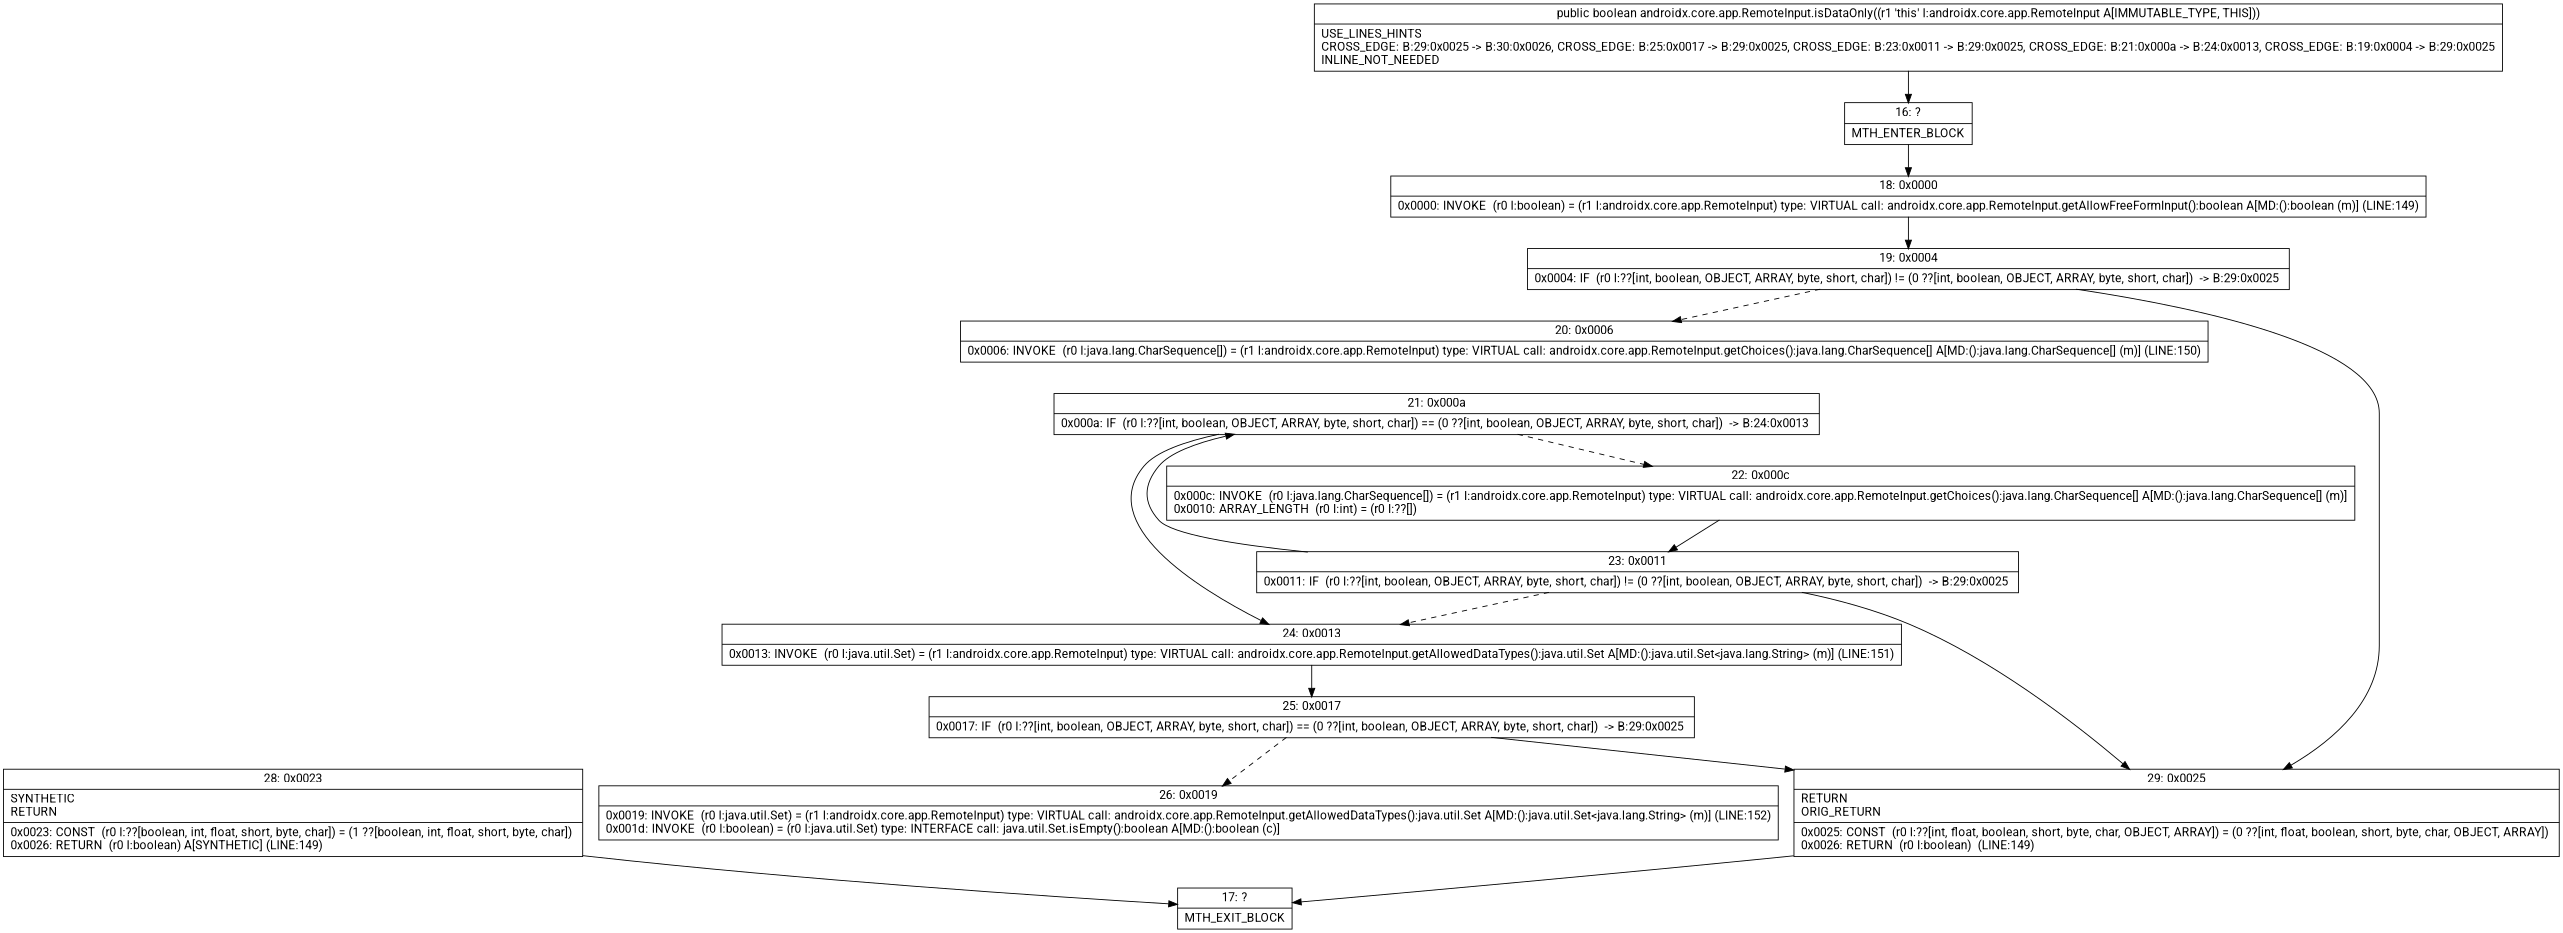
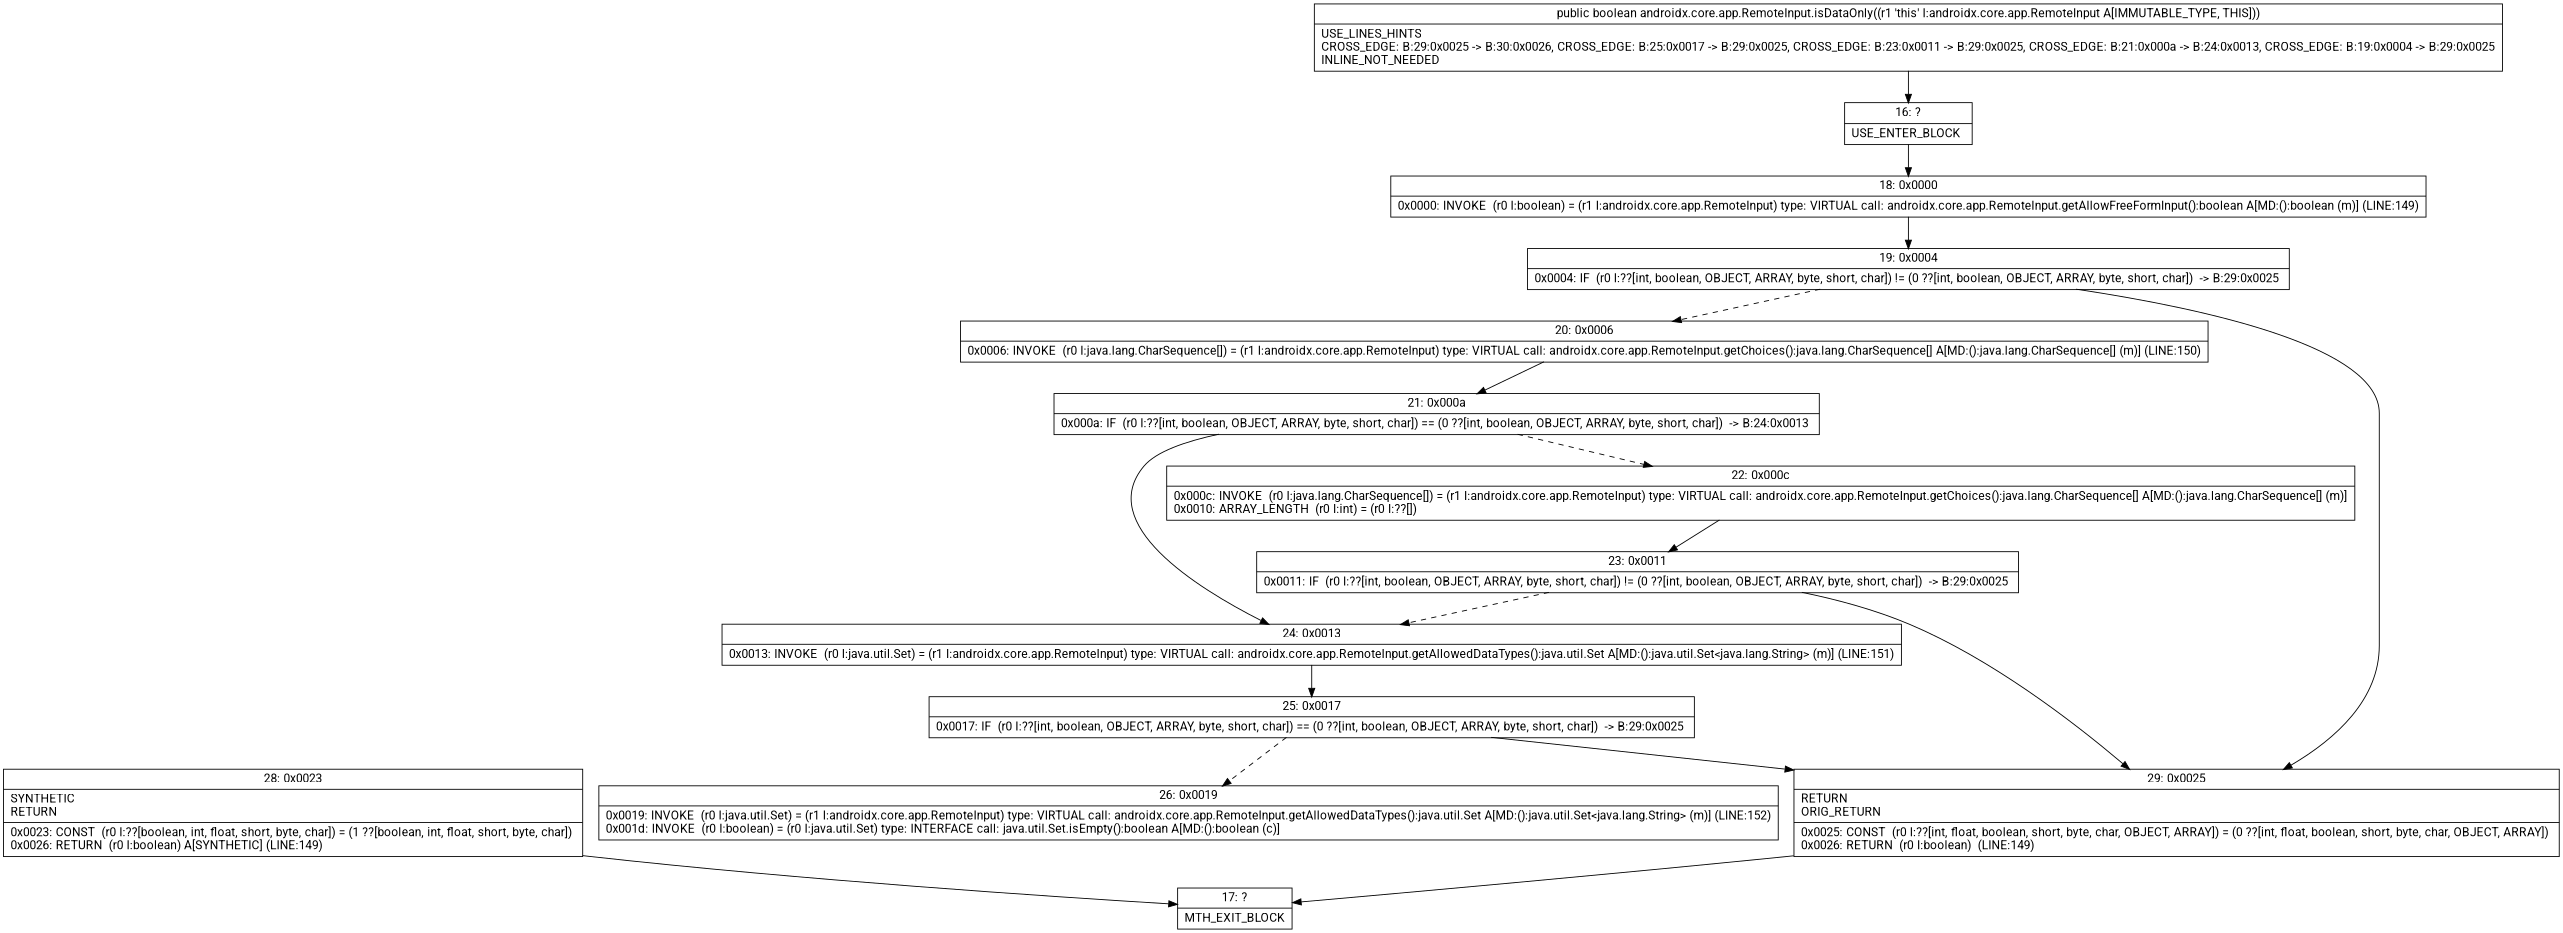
(1908, 134) -> (1906, 134)
(1167, 526) -> (1514, 376)
